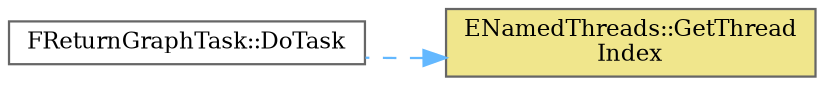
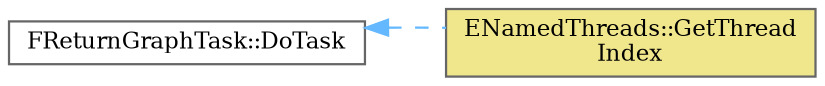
(394, 58) -> (417, 28)
